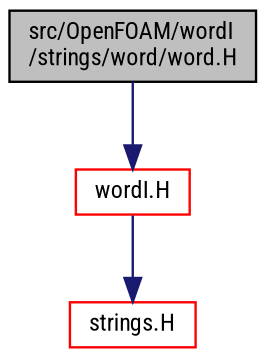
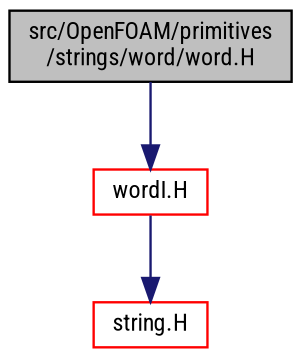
(133, 46) -> (151, 46)
(133, 325) -> (151, 325)
